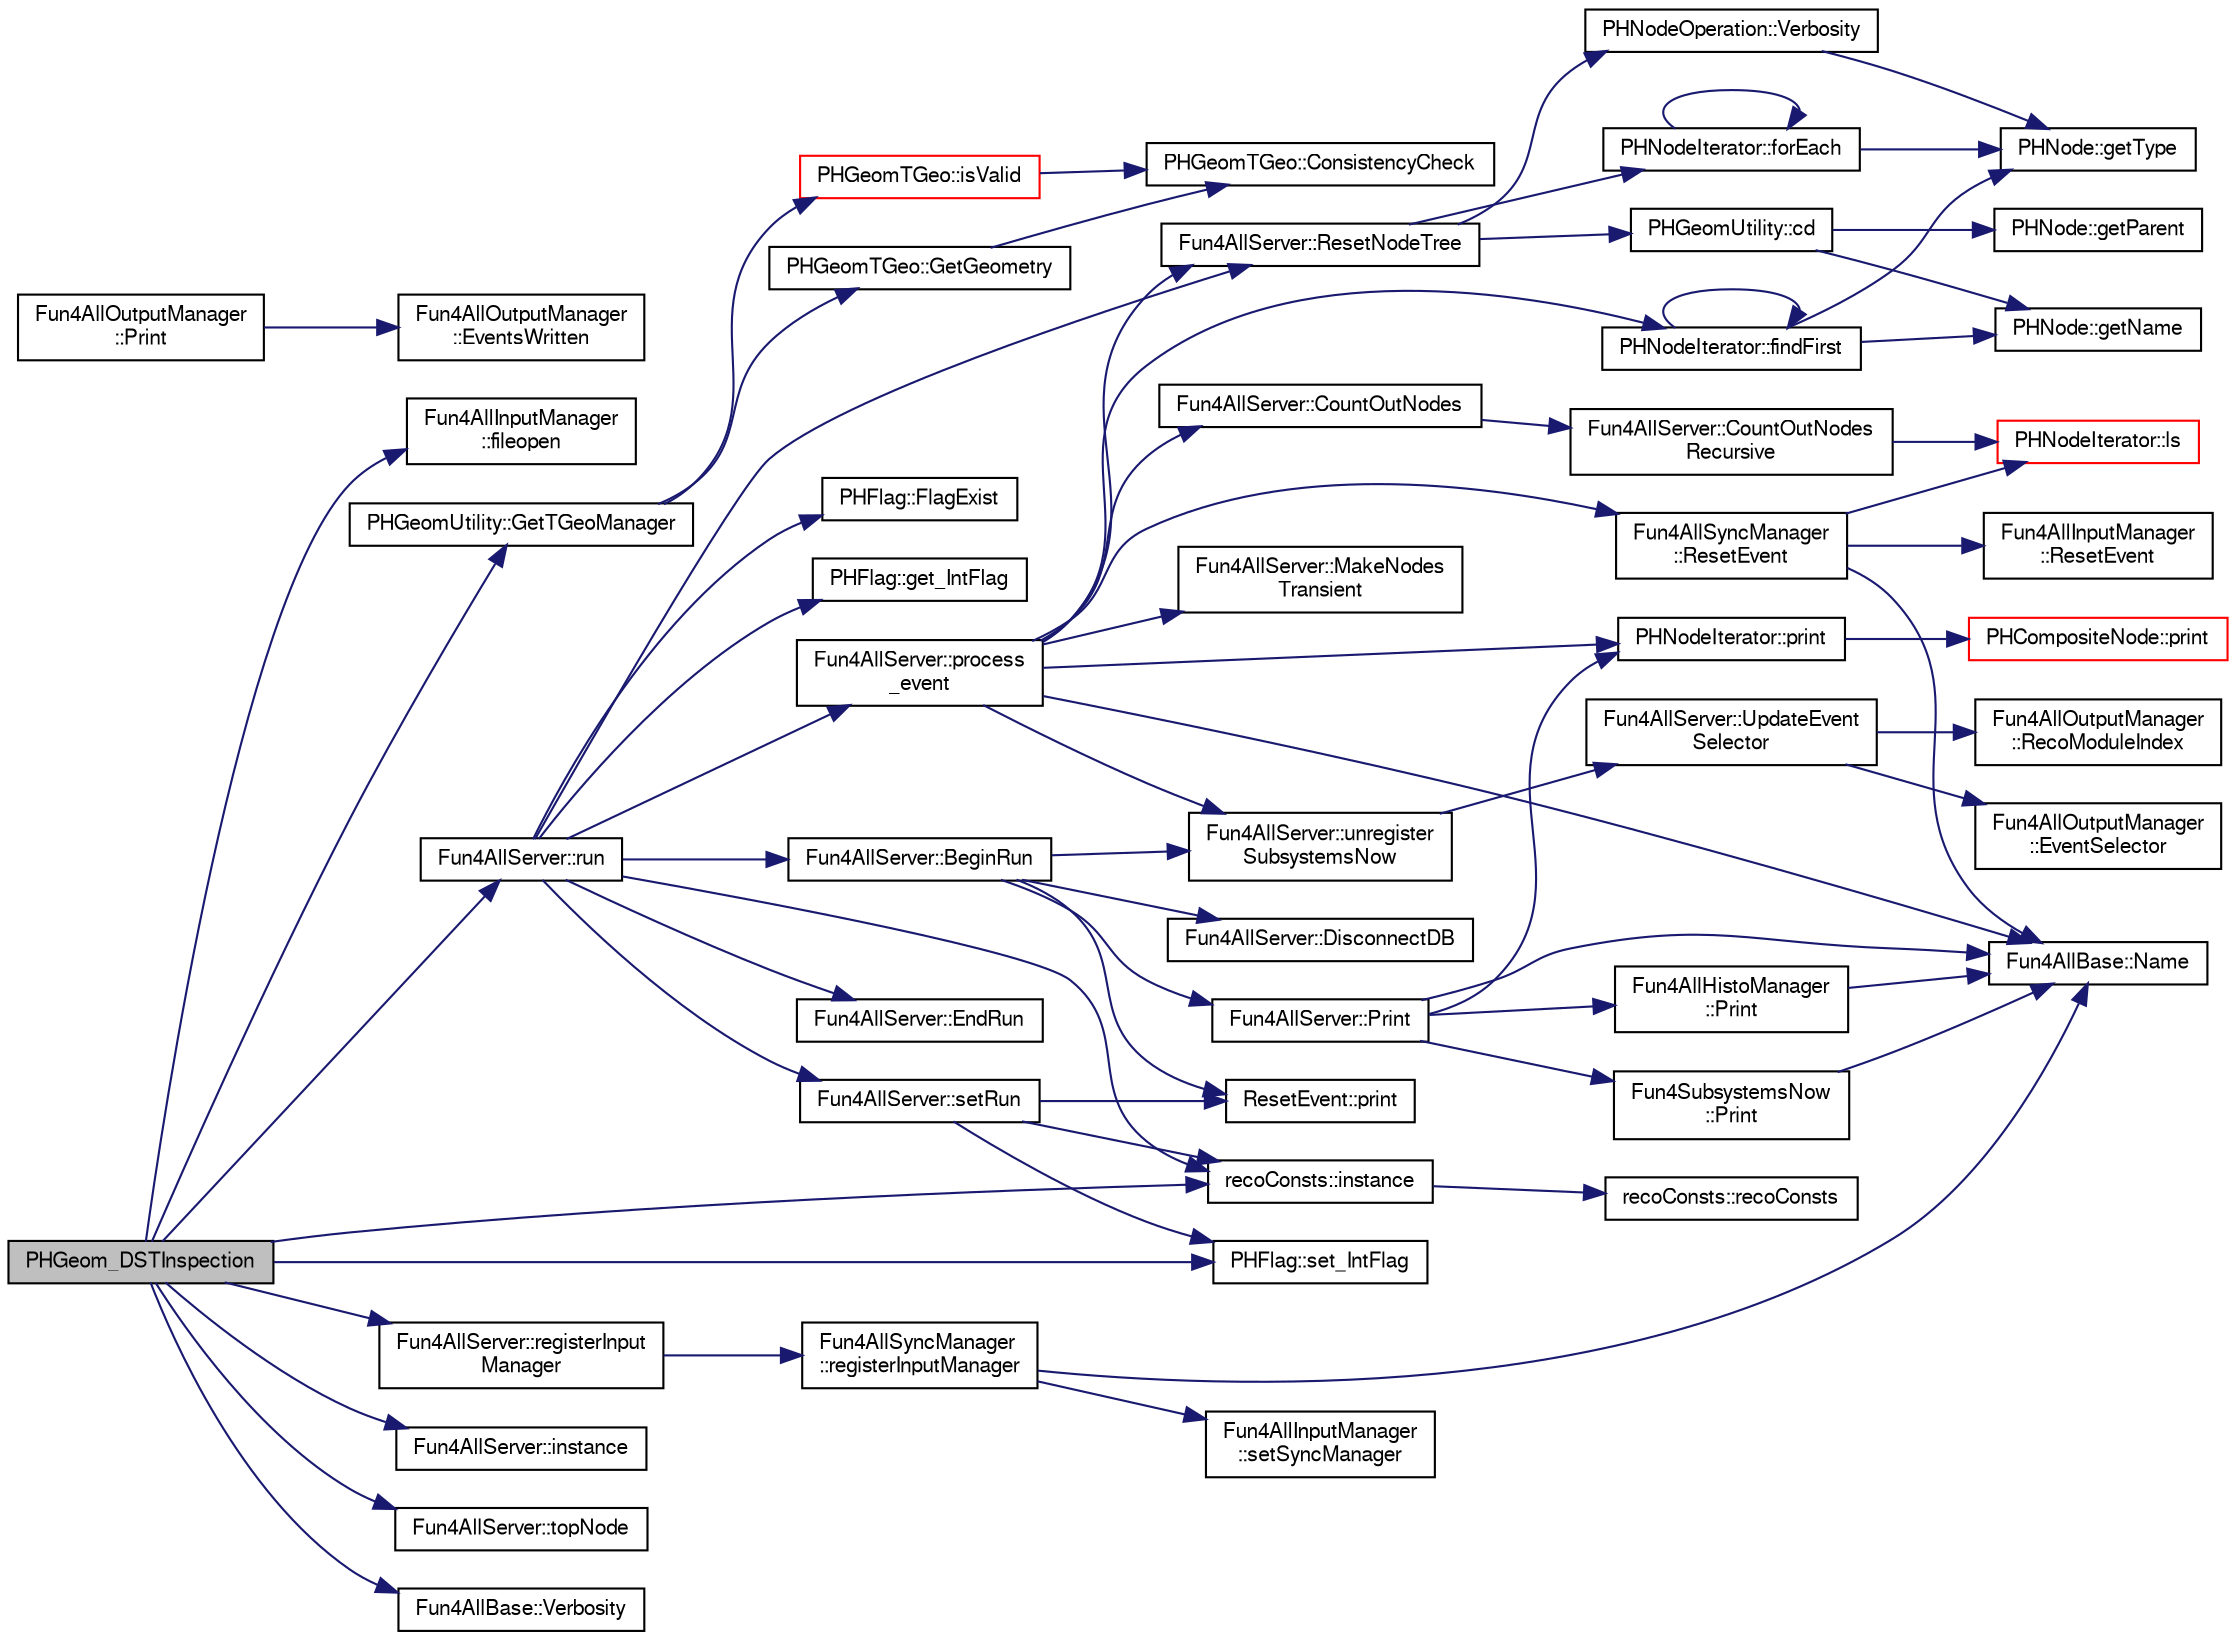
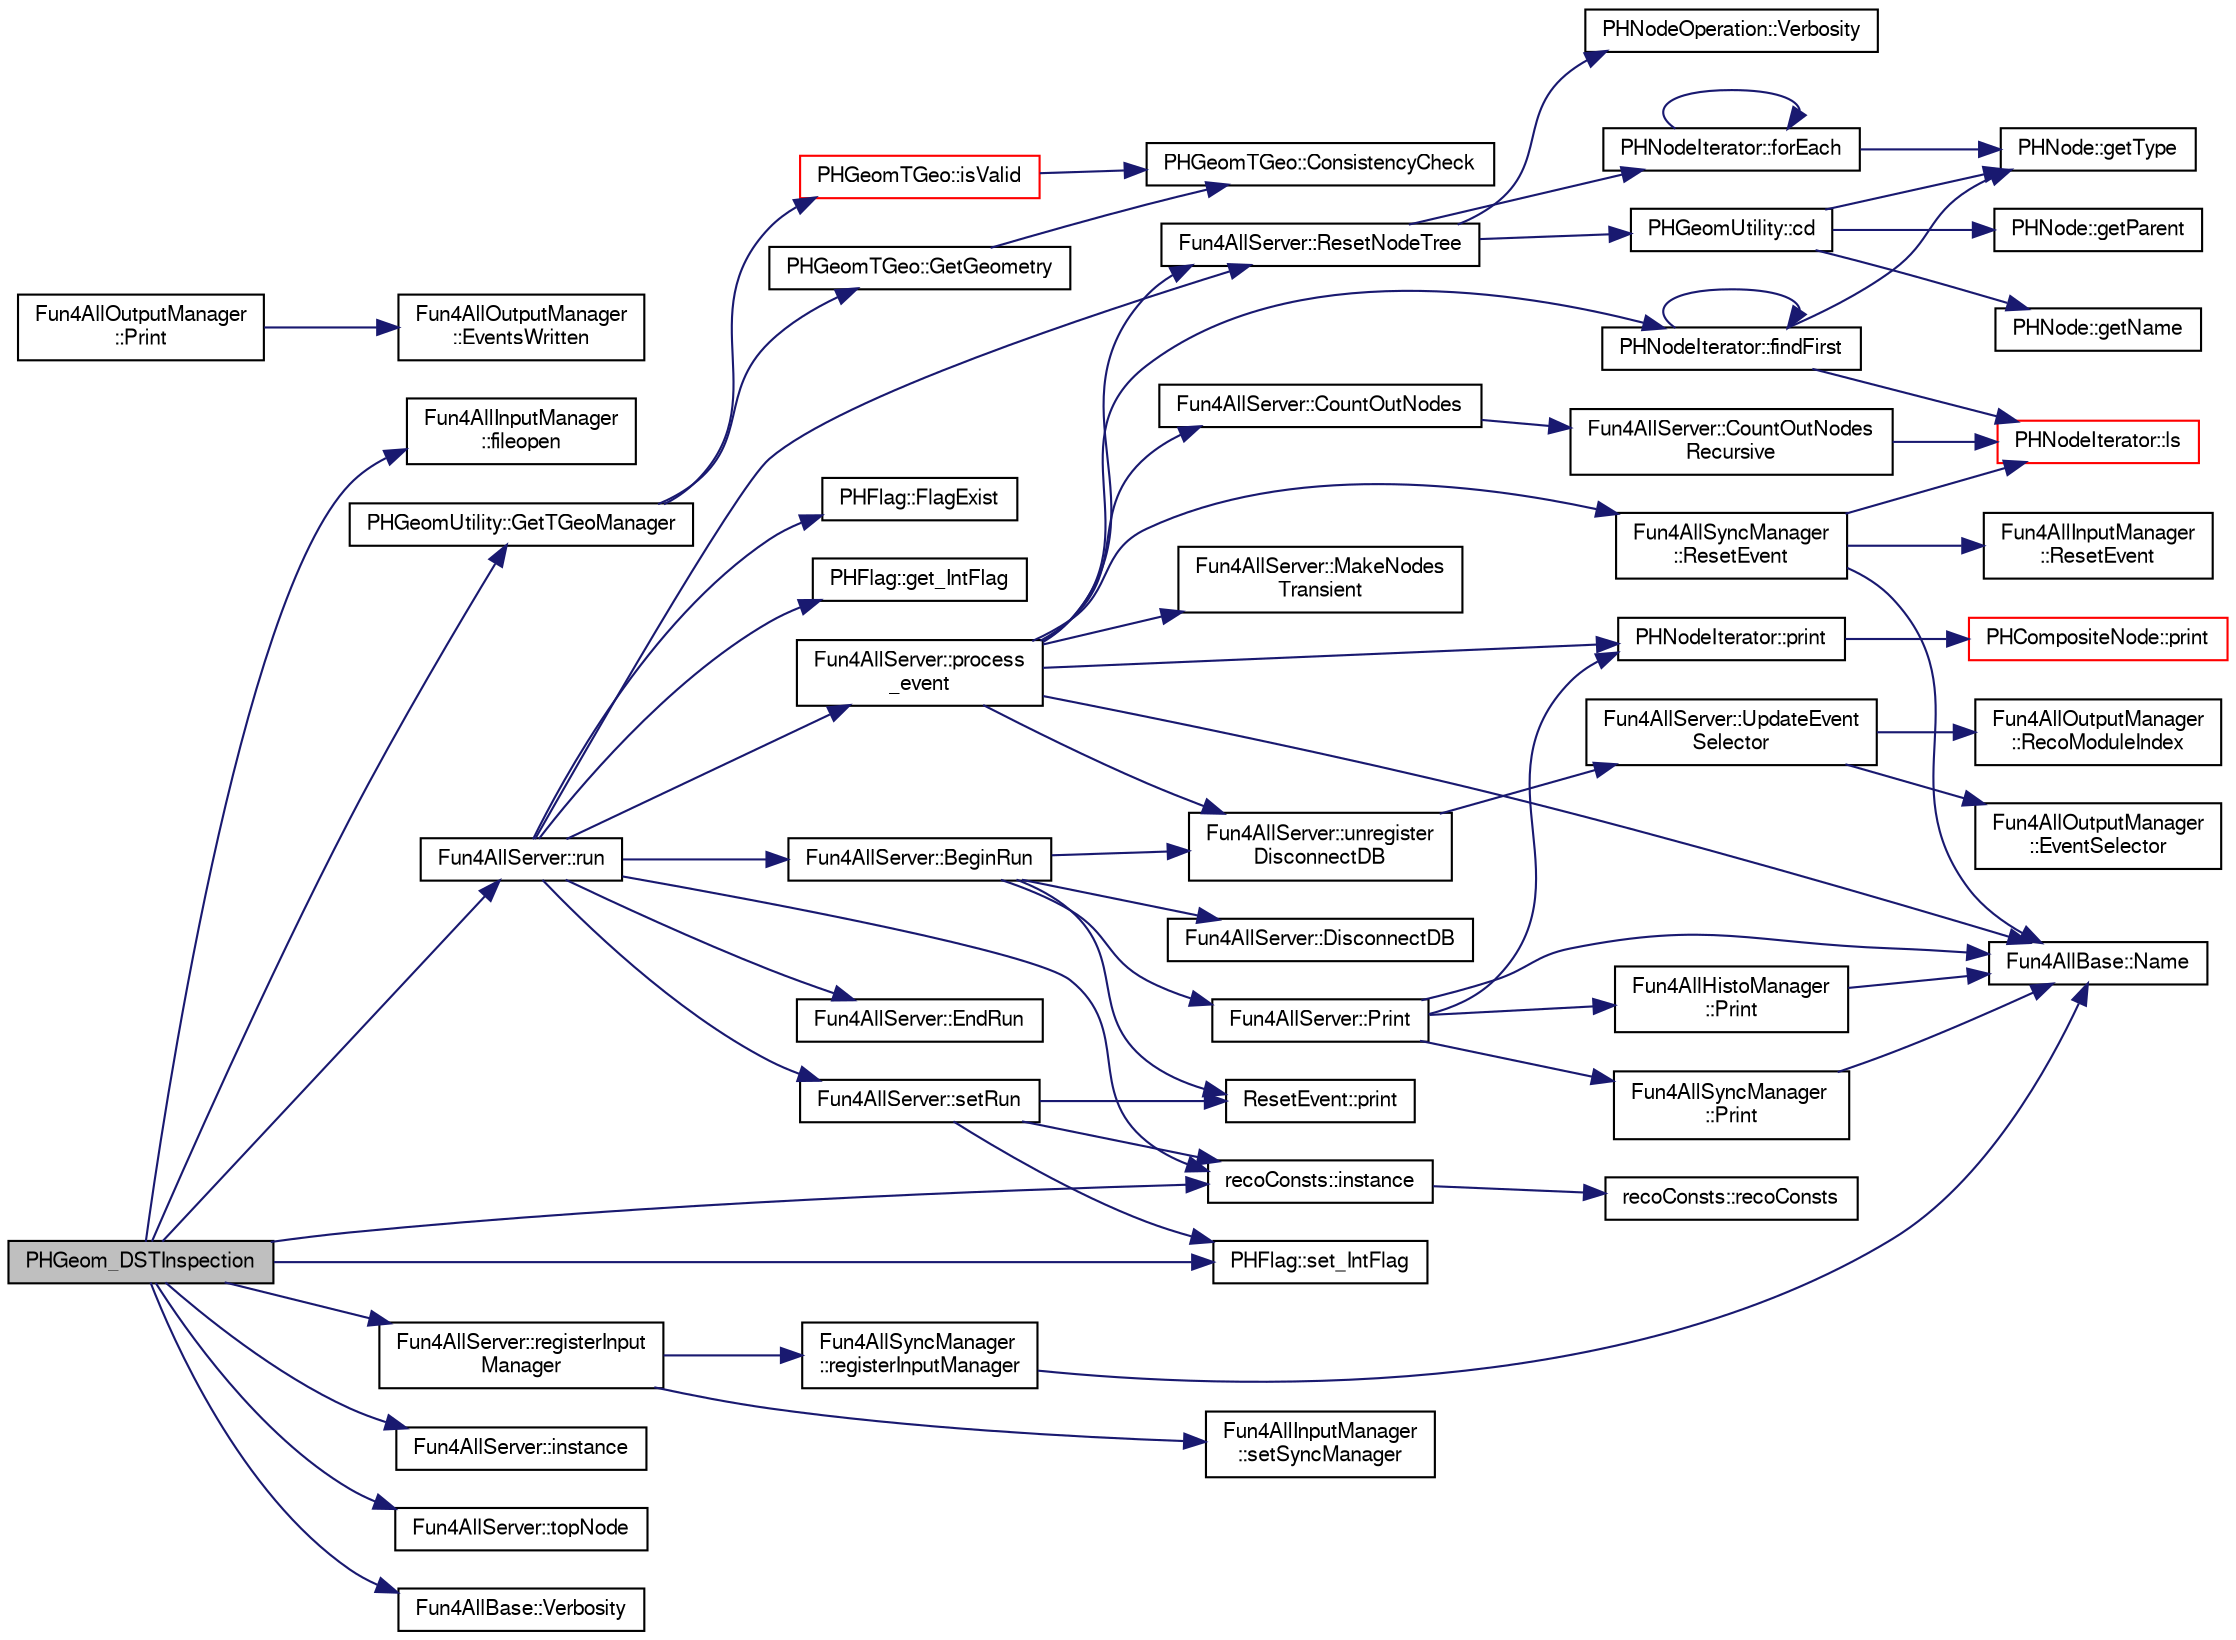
(1926, 82) -> (1905, 192)
(1917, 339) -> (1905, 393)
(1320, 847) -> (1320, 847)
(1732, 1105) -> (1732, 1105)
(1111, 1398) -> (918, 1425)
